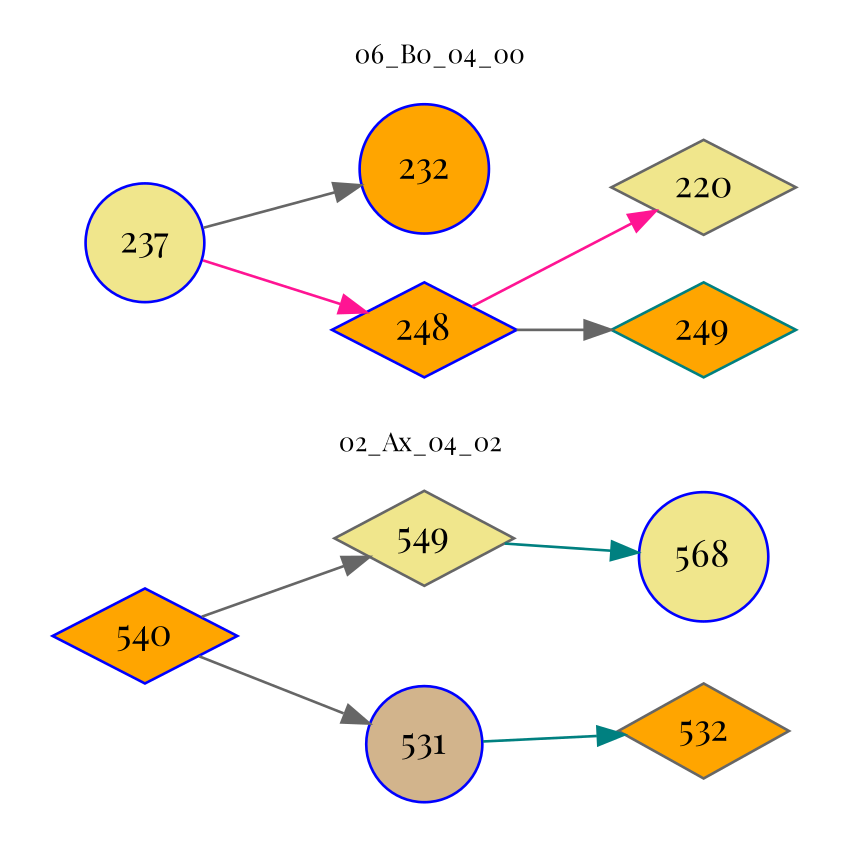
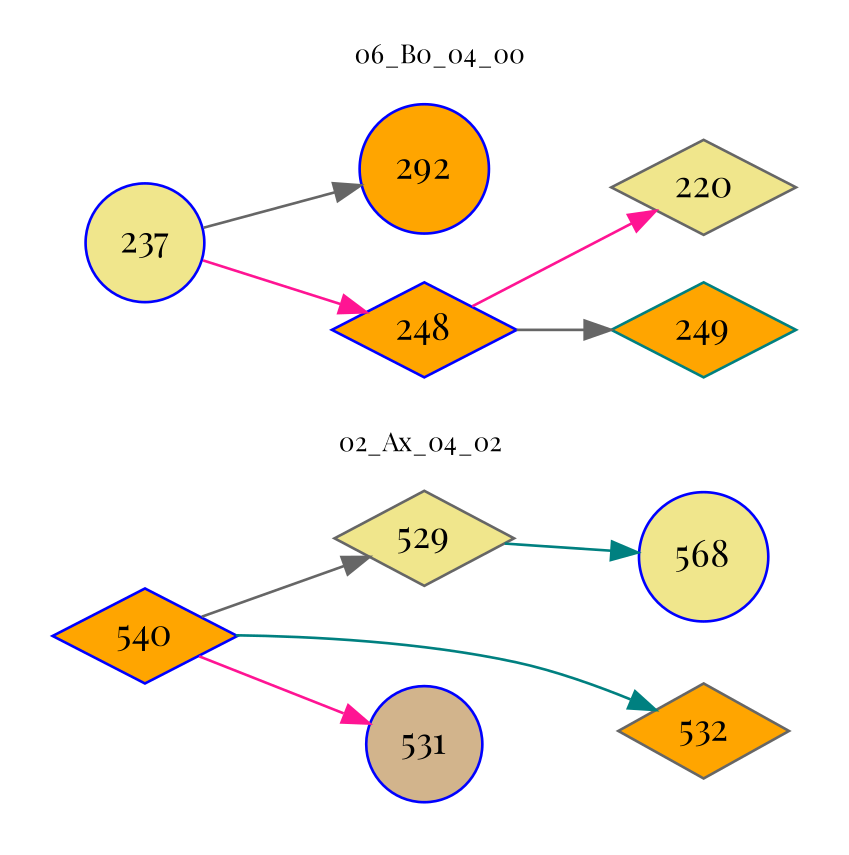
(424, 169) -> (424, 169)
(424, 538) -> (424, 538)
(271, 685) -> (271, 685)
(540, 739) -> (436, 649)
